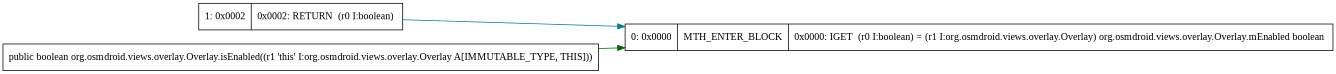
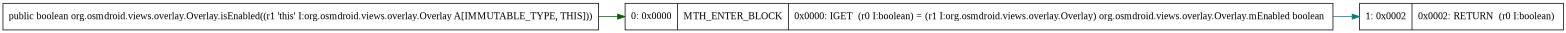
(510, 23) -> (1343, 17)
